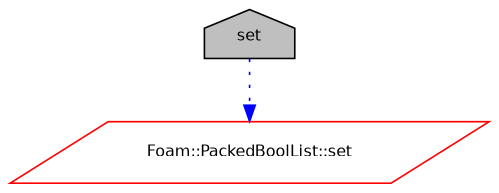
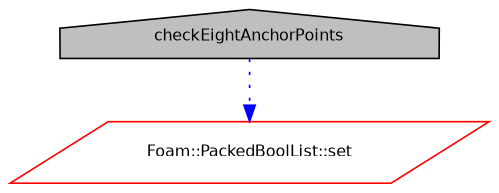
(250, 37) -> (250, 37)
